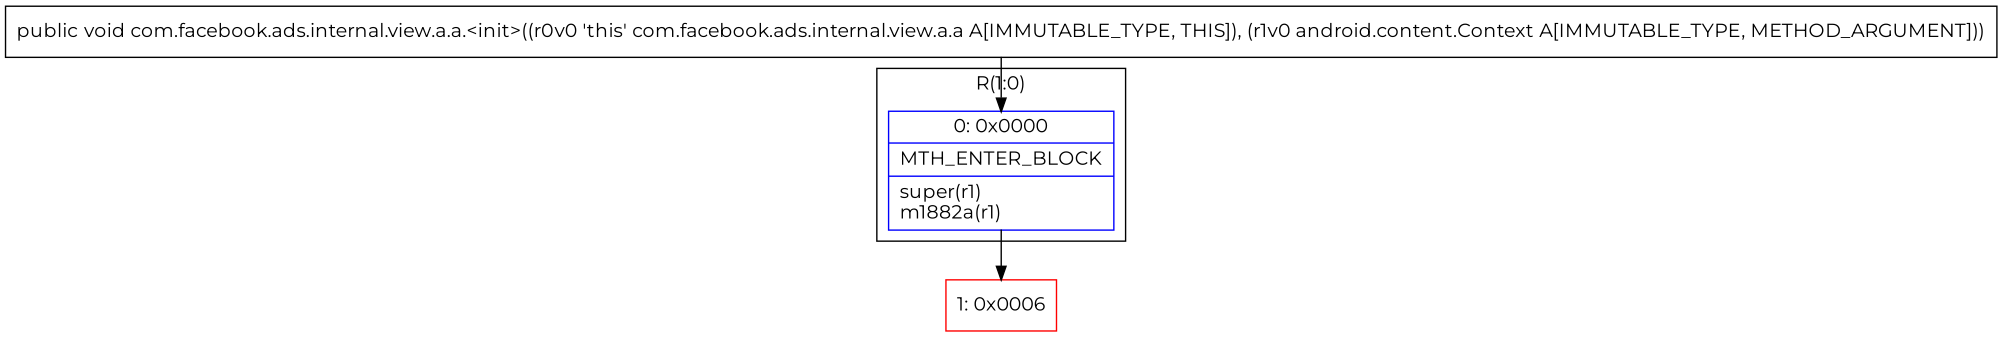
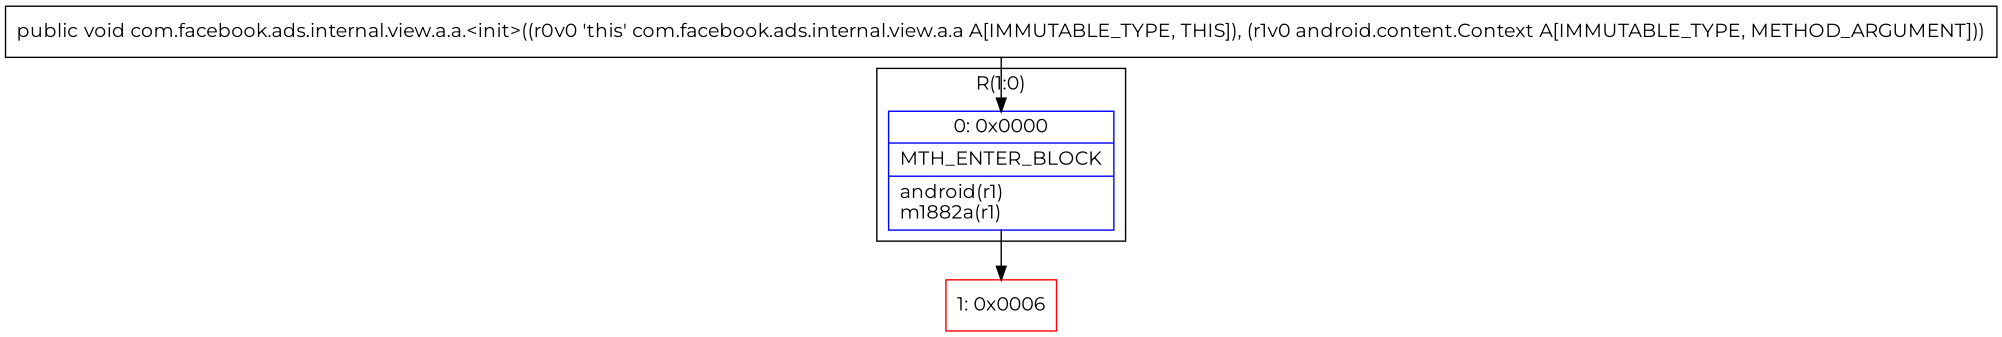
(941, 192) -> (952, 192)
